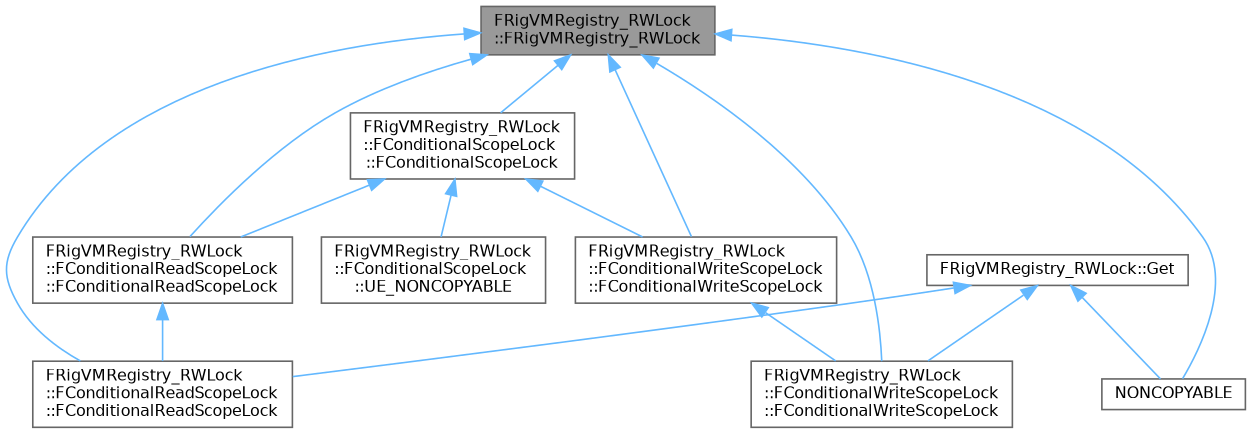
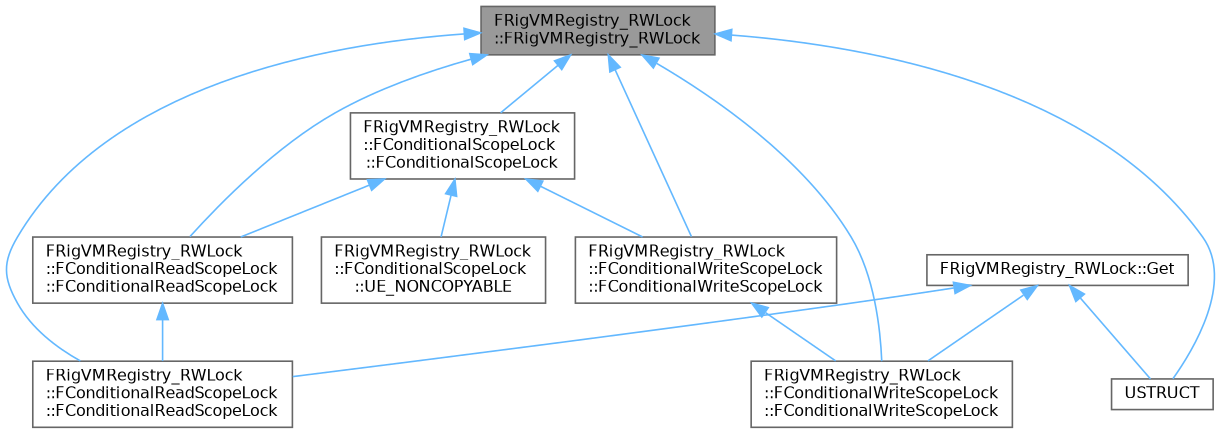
(1174, 394) -> (1162, 394)
